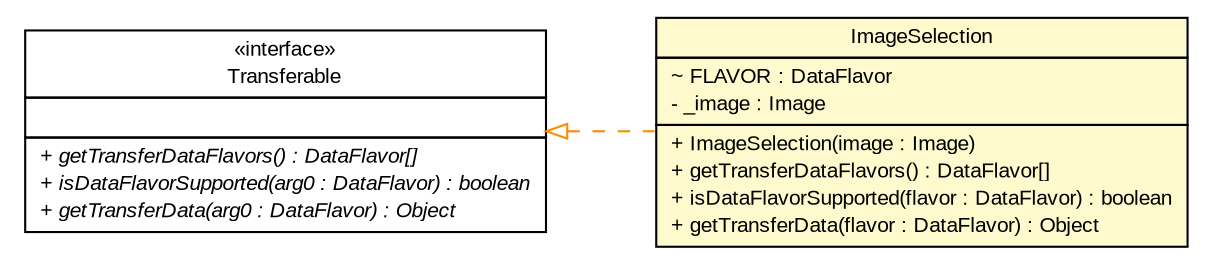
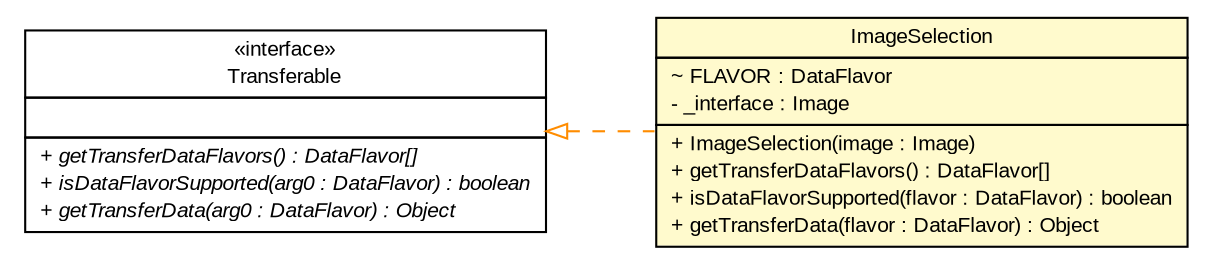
(749, 104) -> (760, 104)
